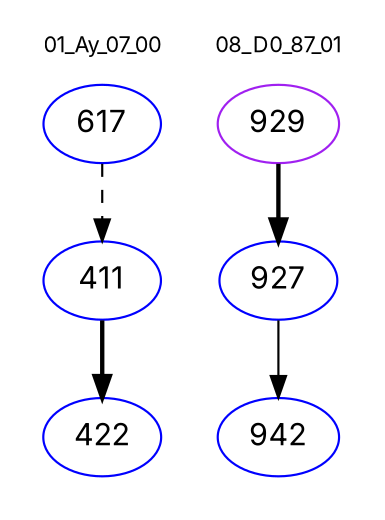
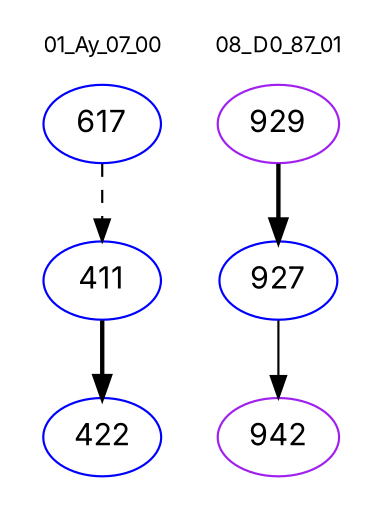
(278, 437) -> (278, 437)
